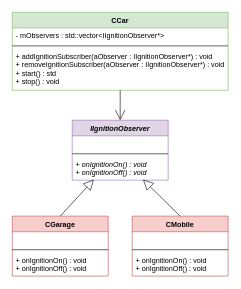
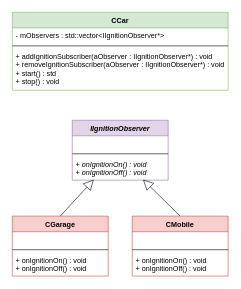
(120, 106) -> none
